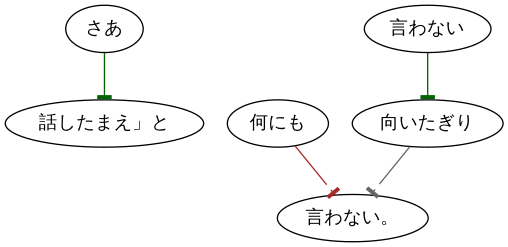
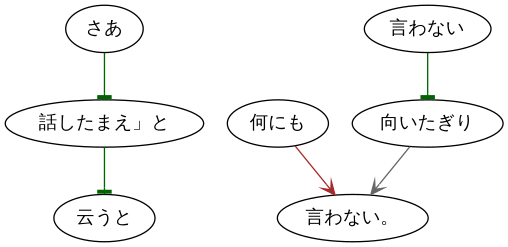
(311, 165) -> (311, 165)
(395, 165) -> (395, 165)
none -> (104, 218)
